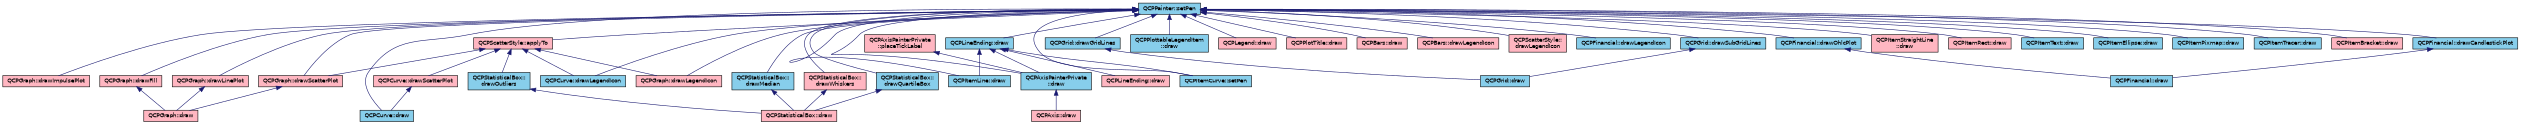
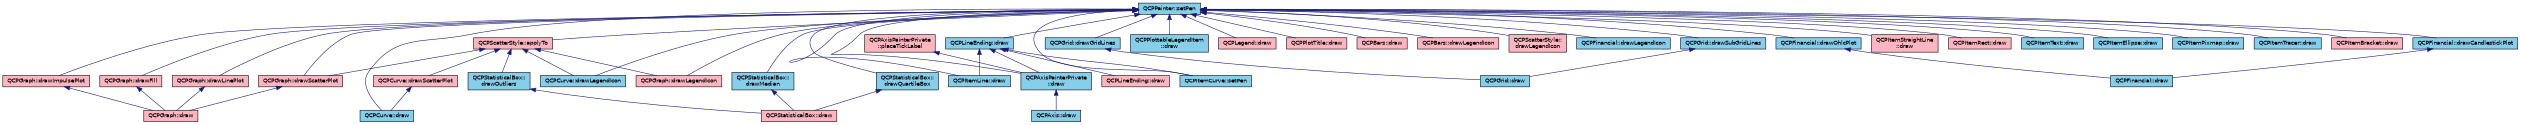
(835, 81) -> none
none -> (111, 99)
(1056, 116) -> (1056, 116)
